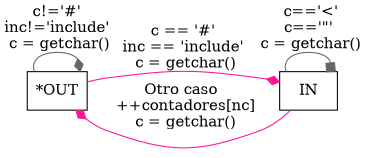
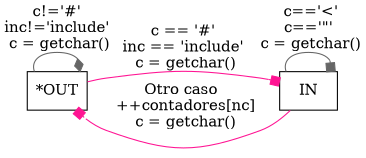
(178, 71) -> (178, 71)
(190, 148) -> (190, 148)
